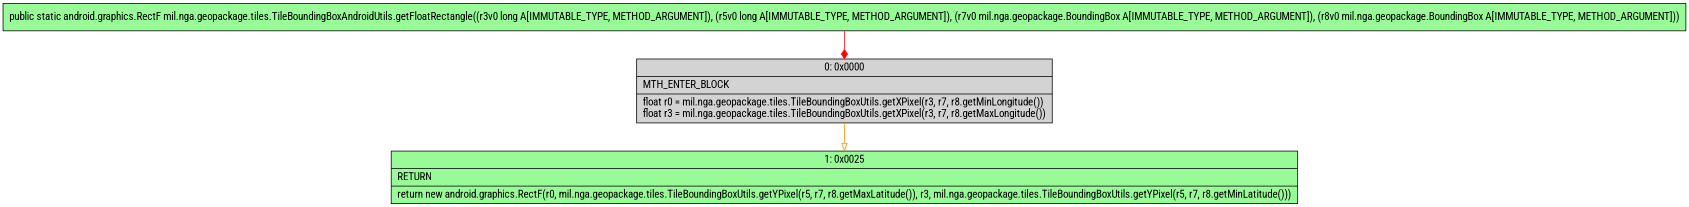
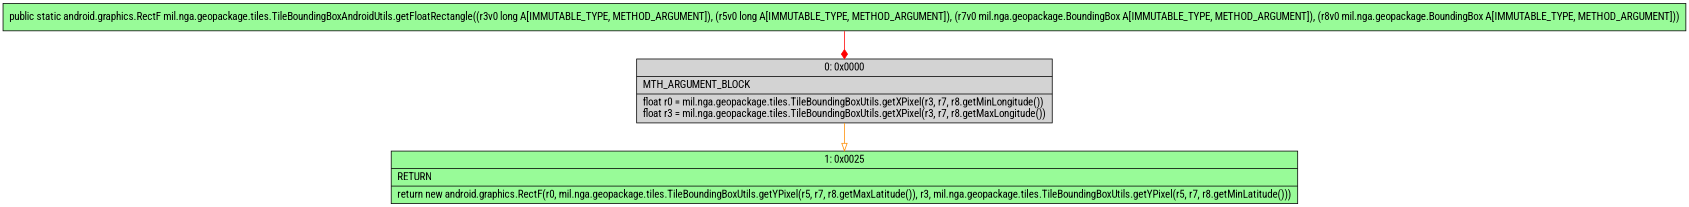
(686, 85) -> (697, 85)
